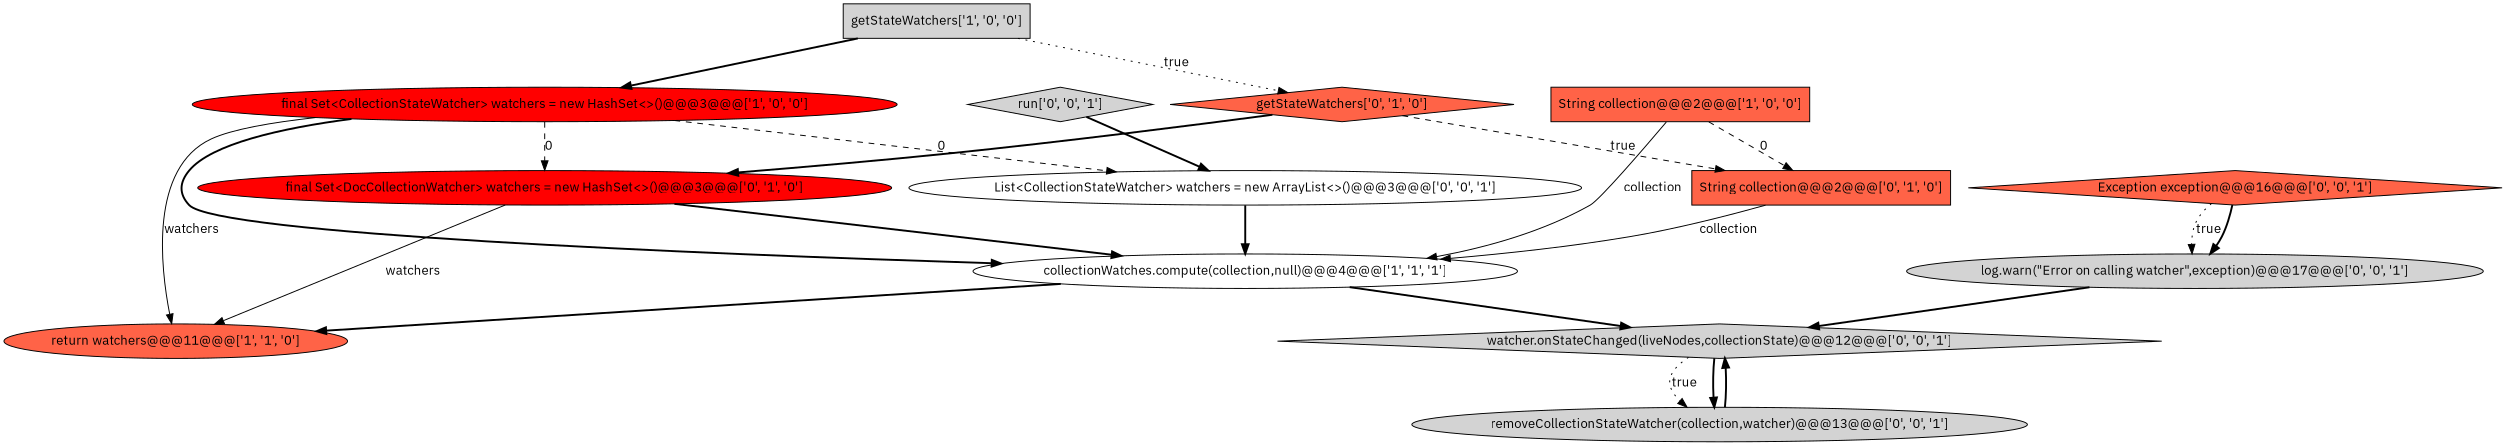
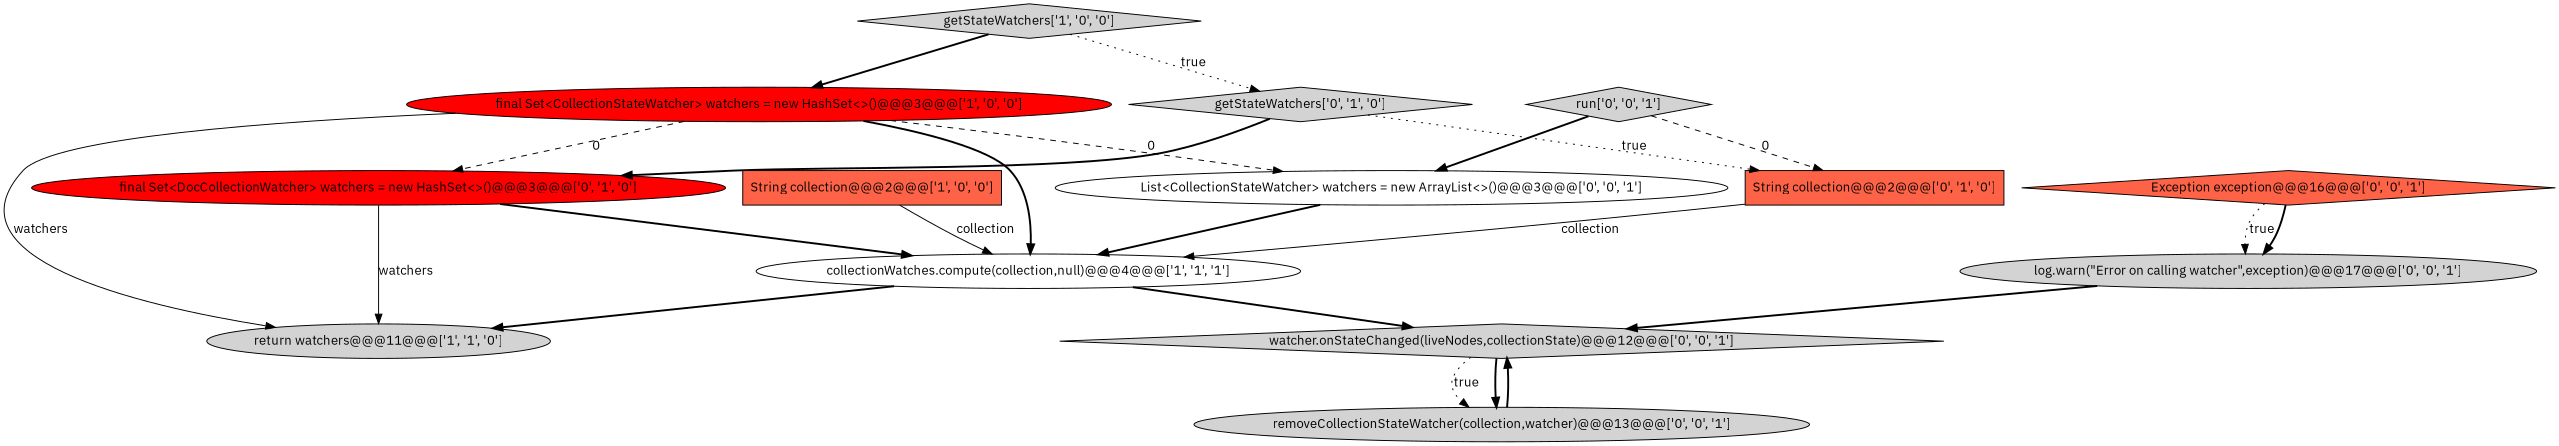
(937, 21) -> (1029, 21)
(1342, 104) -> (1300, 104)
(1559, 142) -> (1559, 142)
(1747, 144) -> (1732, 142)
(176, 341) -> (379, 341)
